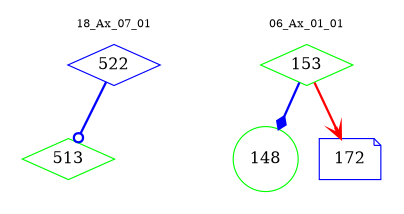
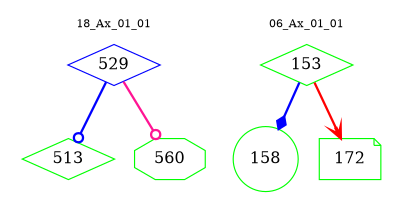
(114, 25) -> (114, 25)
(114, 65) -> (114, 65)
none -> (170, 159)
(266, 159) -> (266, 159)
(350, 159) -> (350, 159)
